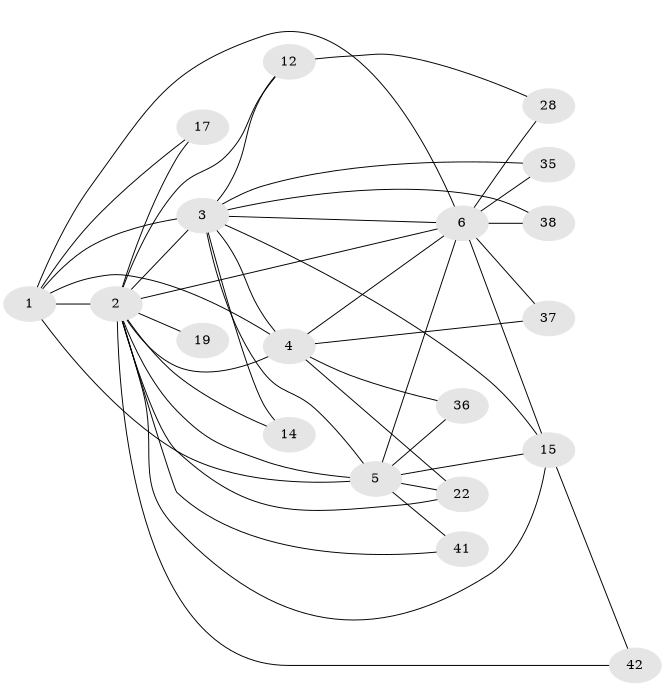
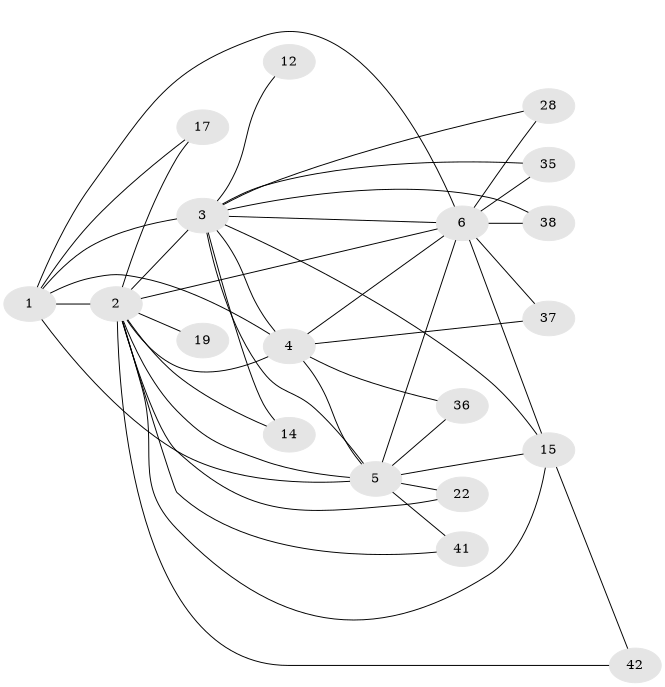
(424, 61) -> (371, 150)
(193, 176) -> none
(376, 420) -> (333, 413)
